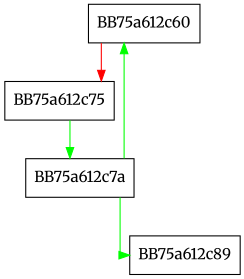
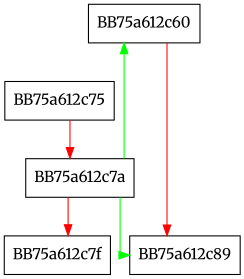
(101, 57) -> (167, 134)
(70, 134) -> (70, 134)
none -> (57, 255)
